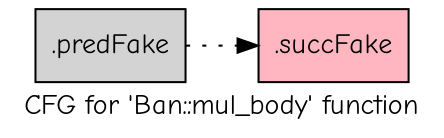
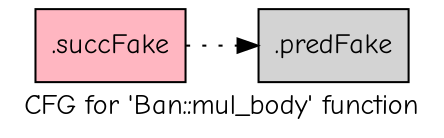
(212, 46) -> (212, 46)
